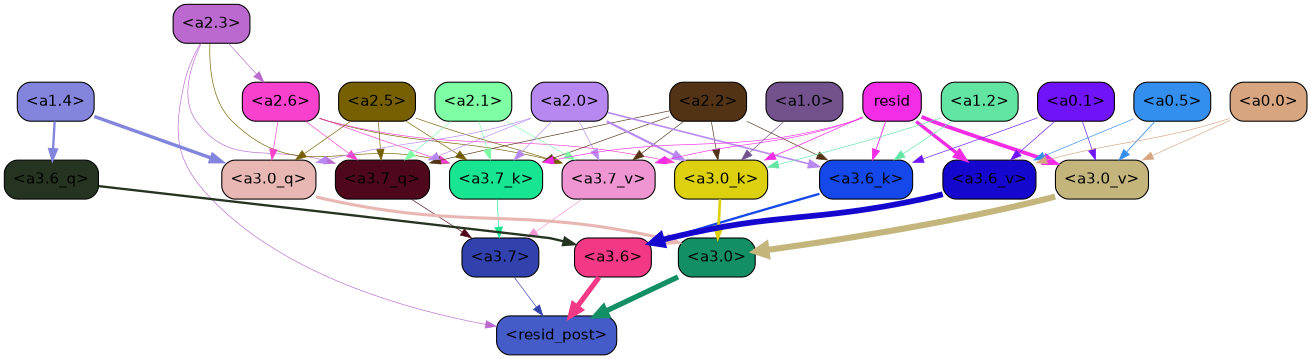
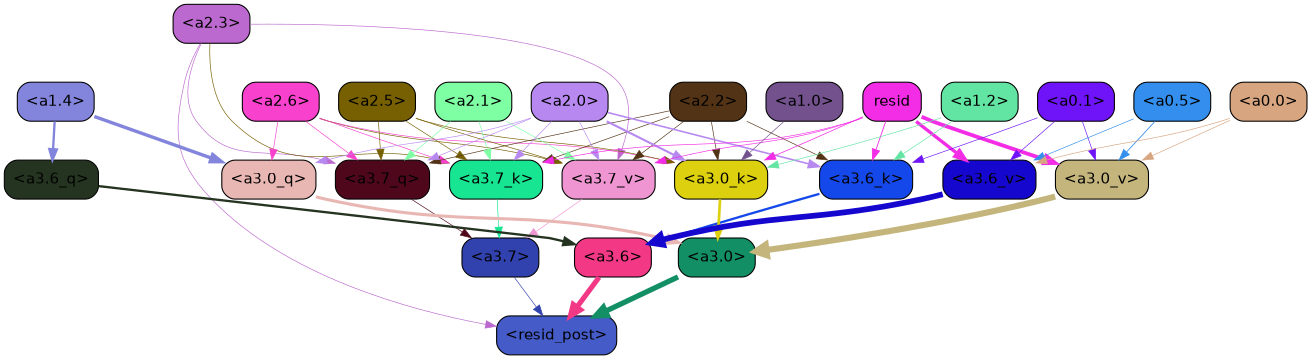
(243, 59) -> (474, 36)
(333, 133) -> (539, 141)
